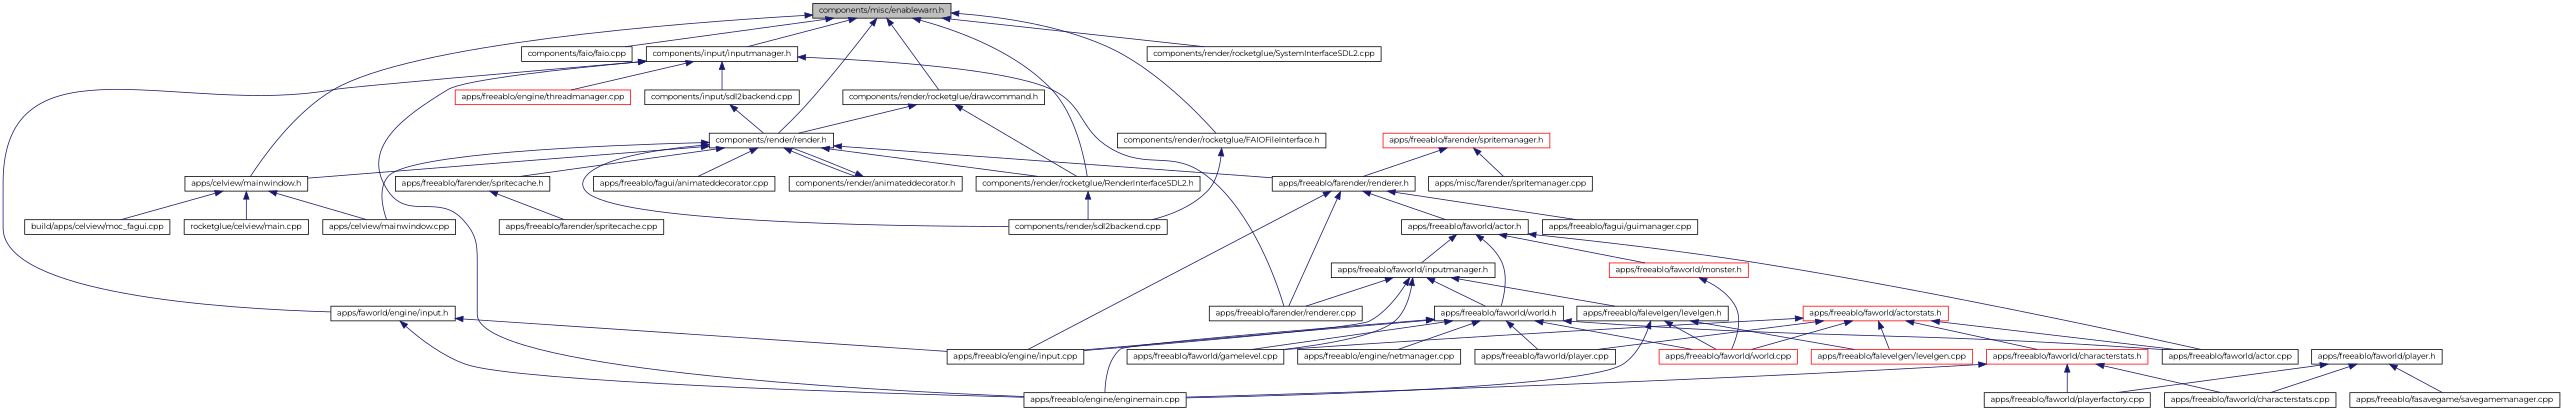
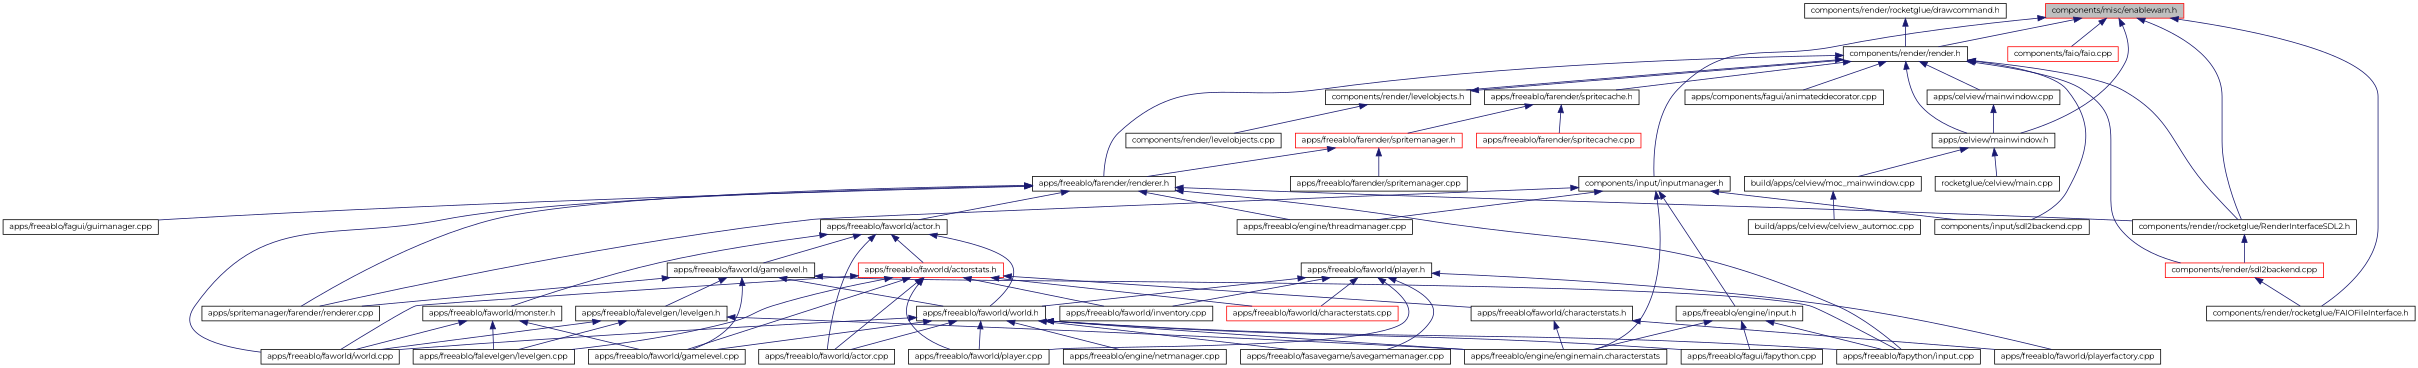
(882, 11) -> (2115, 11)
(577, 54) -> (2063, 54)
(1264, 54) -> none
(915, 57) -> none
(543, 97) -> (1325, 227)
none -> (1466, 120)
(750, 121) -> (2082, 115)
none -> (1204, 141)
(1019, 143) -> (1634, 203)
(684, 184) -> (1784, 97)
(876, 184) -> (1398, 97)
(1510, 184) -> (1379, 184)
(1198, 199) -> (2281, 294)
(322, 207) -> (1993, 123)
none -> (1222, 207)
none -> (500, 211)
(97, 227) -> (1833, 184)
(581, 227) -> (1559, 141)
(1088, 227) -> (2244, 270)
none -> (1834, 227)
none -> (910, 251)
(1413, 270) -> (741, 270)
(1679, 270) -> (492, 314)
none -> (1170, 292)
(393, 314) -> (1739, 314)
none -> (1136, 314)
(1286, 314) -> (291, 314)
none -> (564, 331)
none -> (1167, 336)
none -> (493, 339)
none -> (1202, 346)
(1015, 357) -> (1909, 357)
(1728, 357) -> (330, 357)
none -> (1752, 357)
(1892, 357) -> (494, 357)
(2067, 357) -> (1552, 314)
(2163, 379) -> (1126, 292)
(1105, 400) -> (1566, 357)
(2250, 400) -> (1312, 314)
